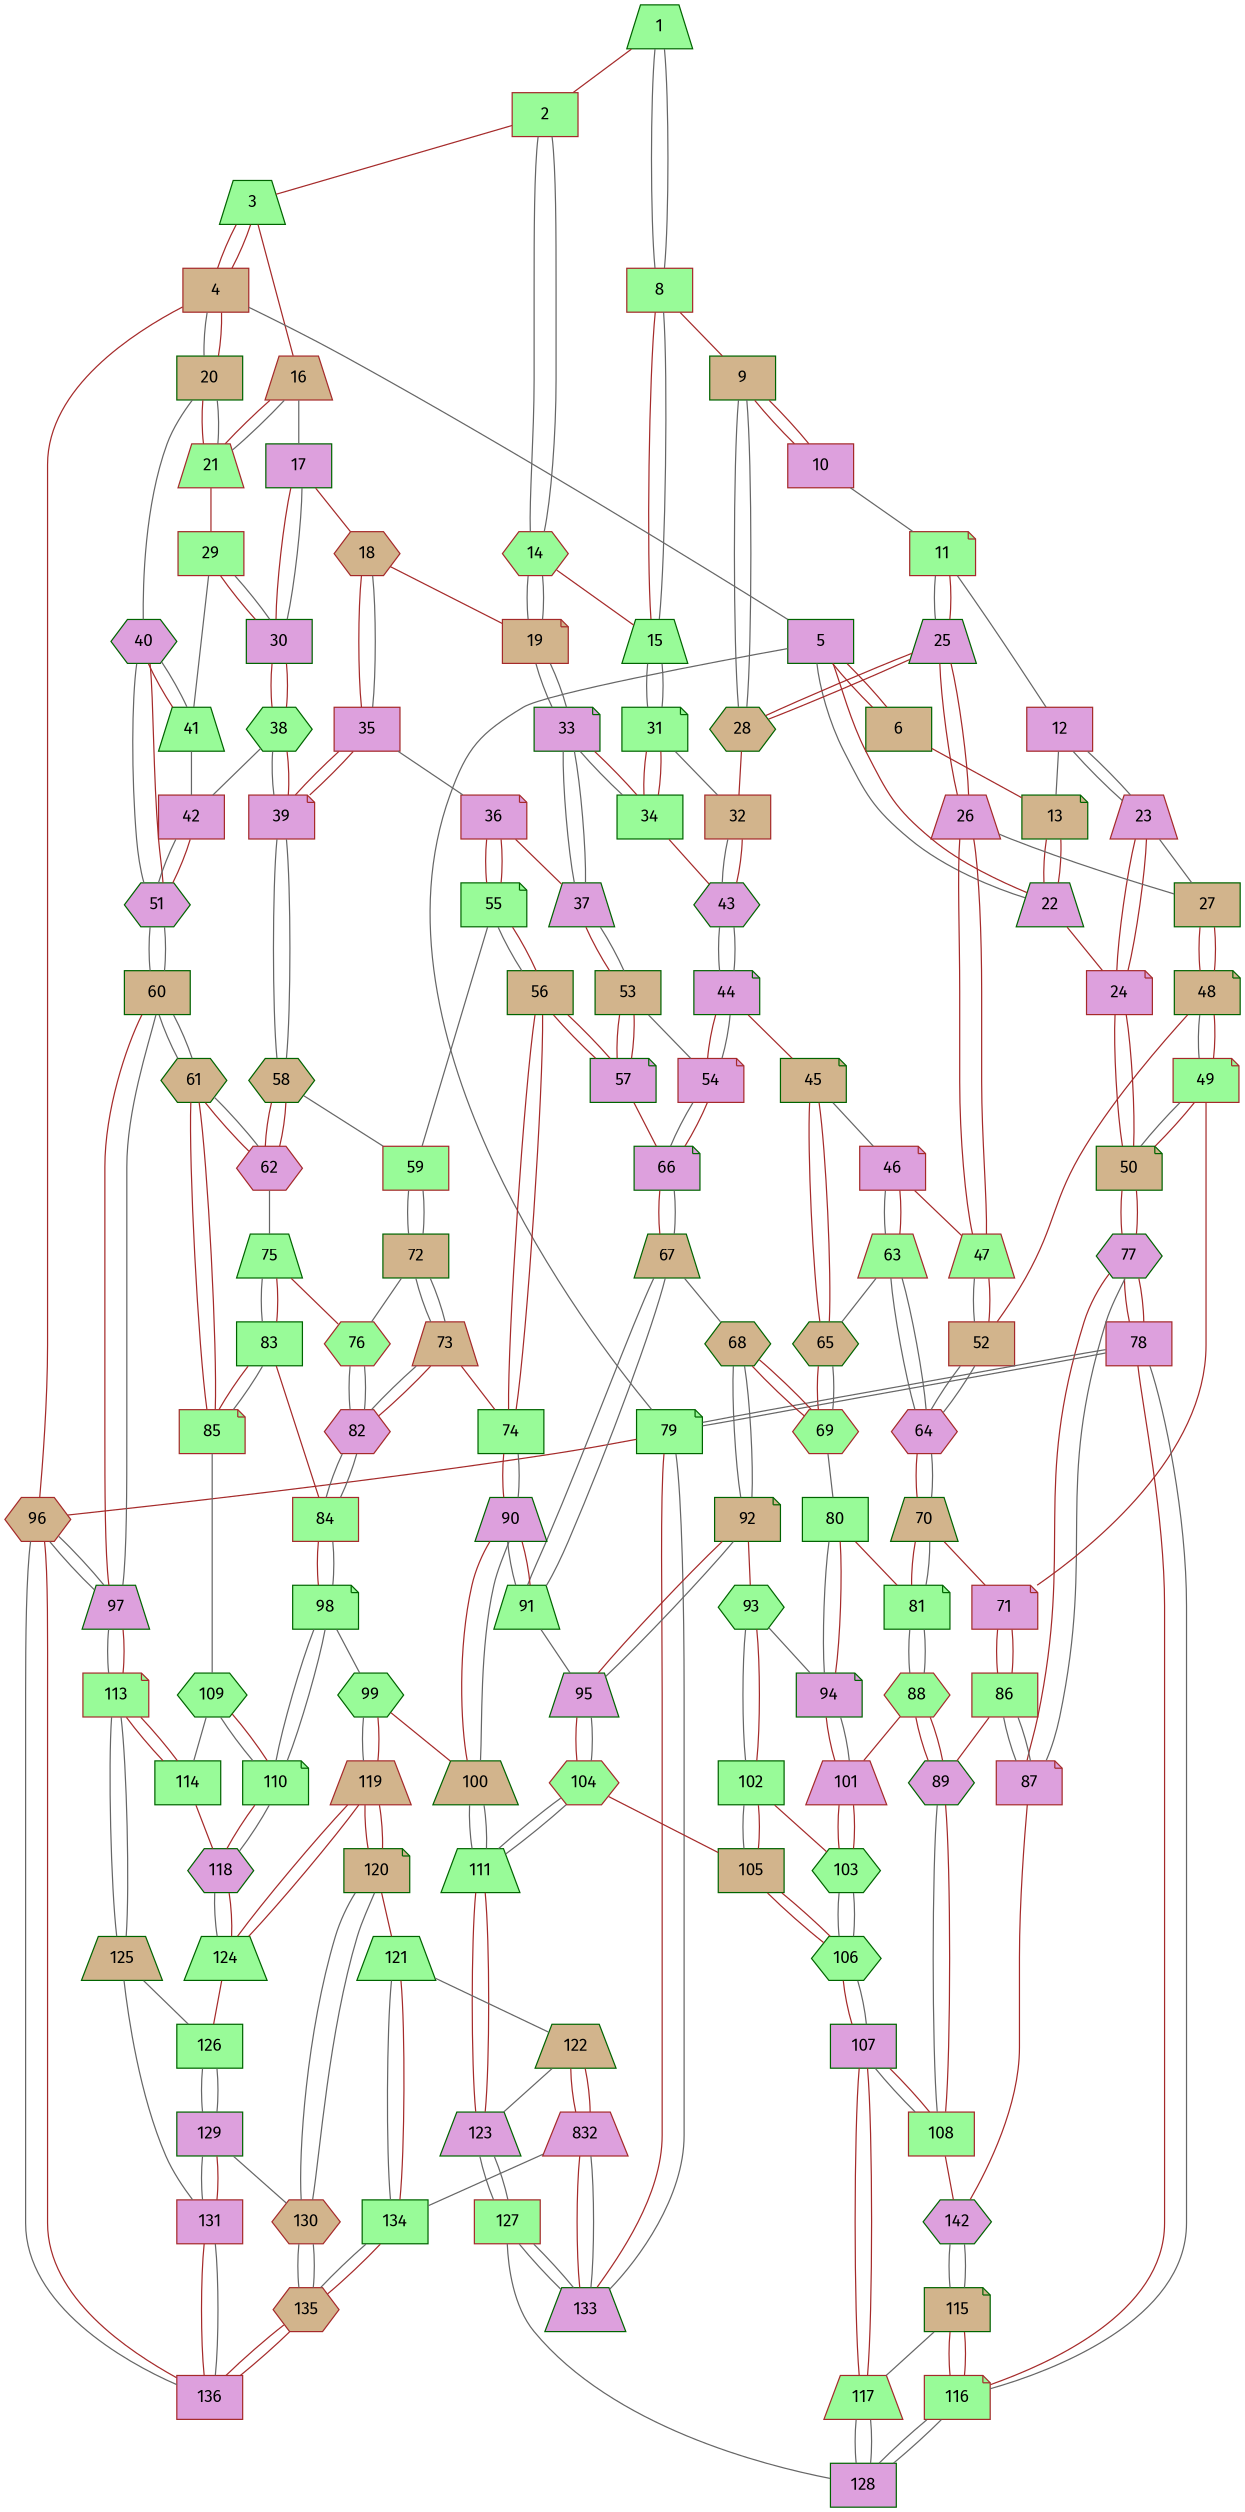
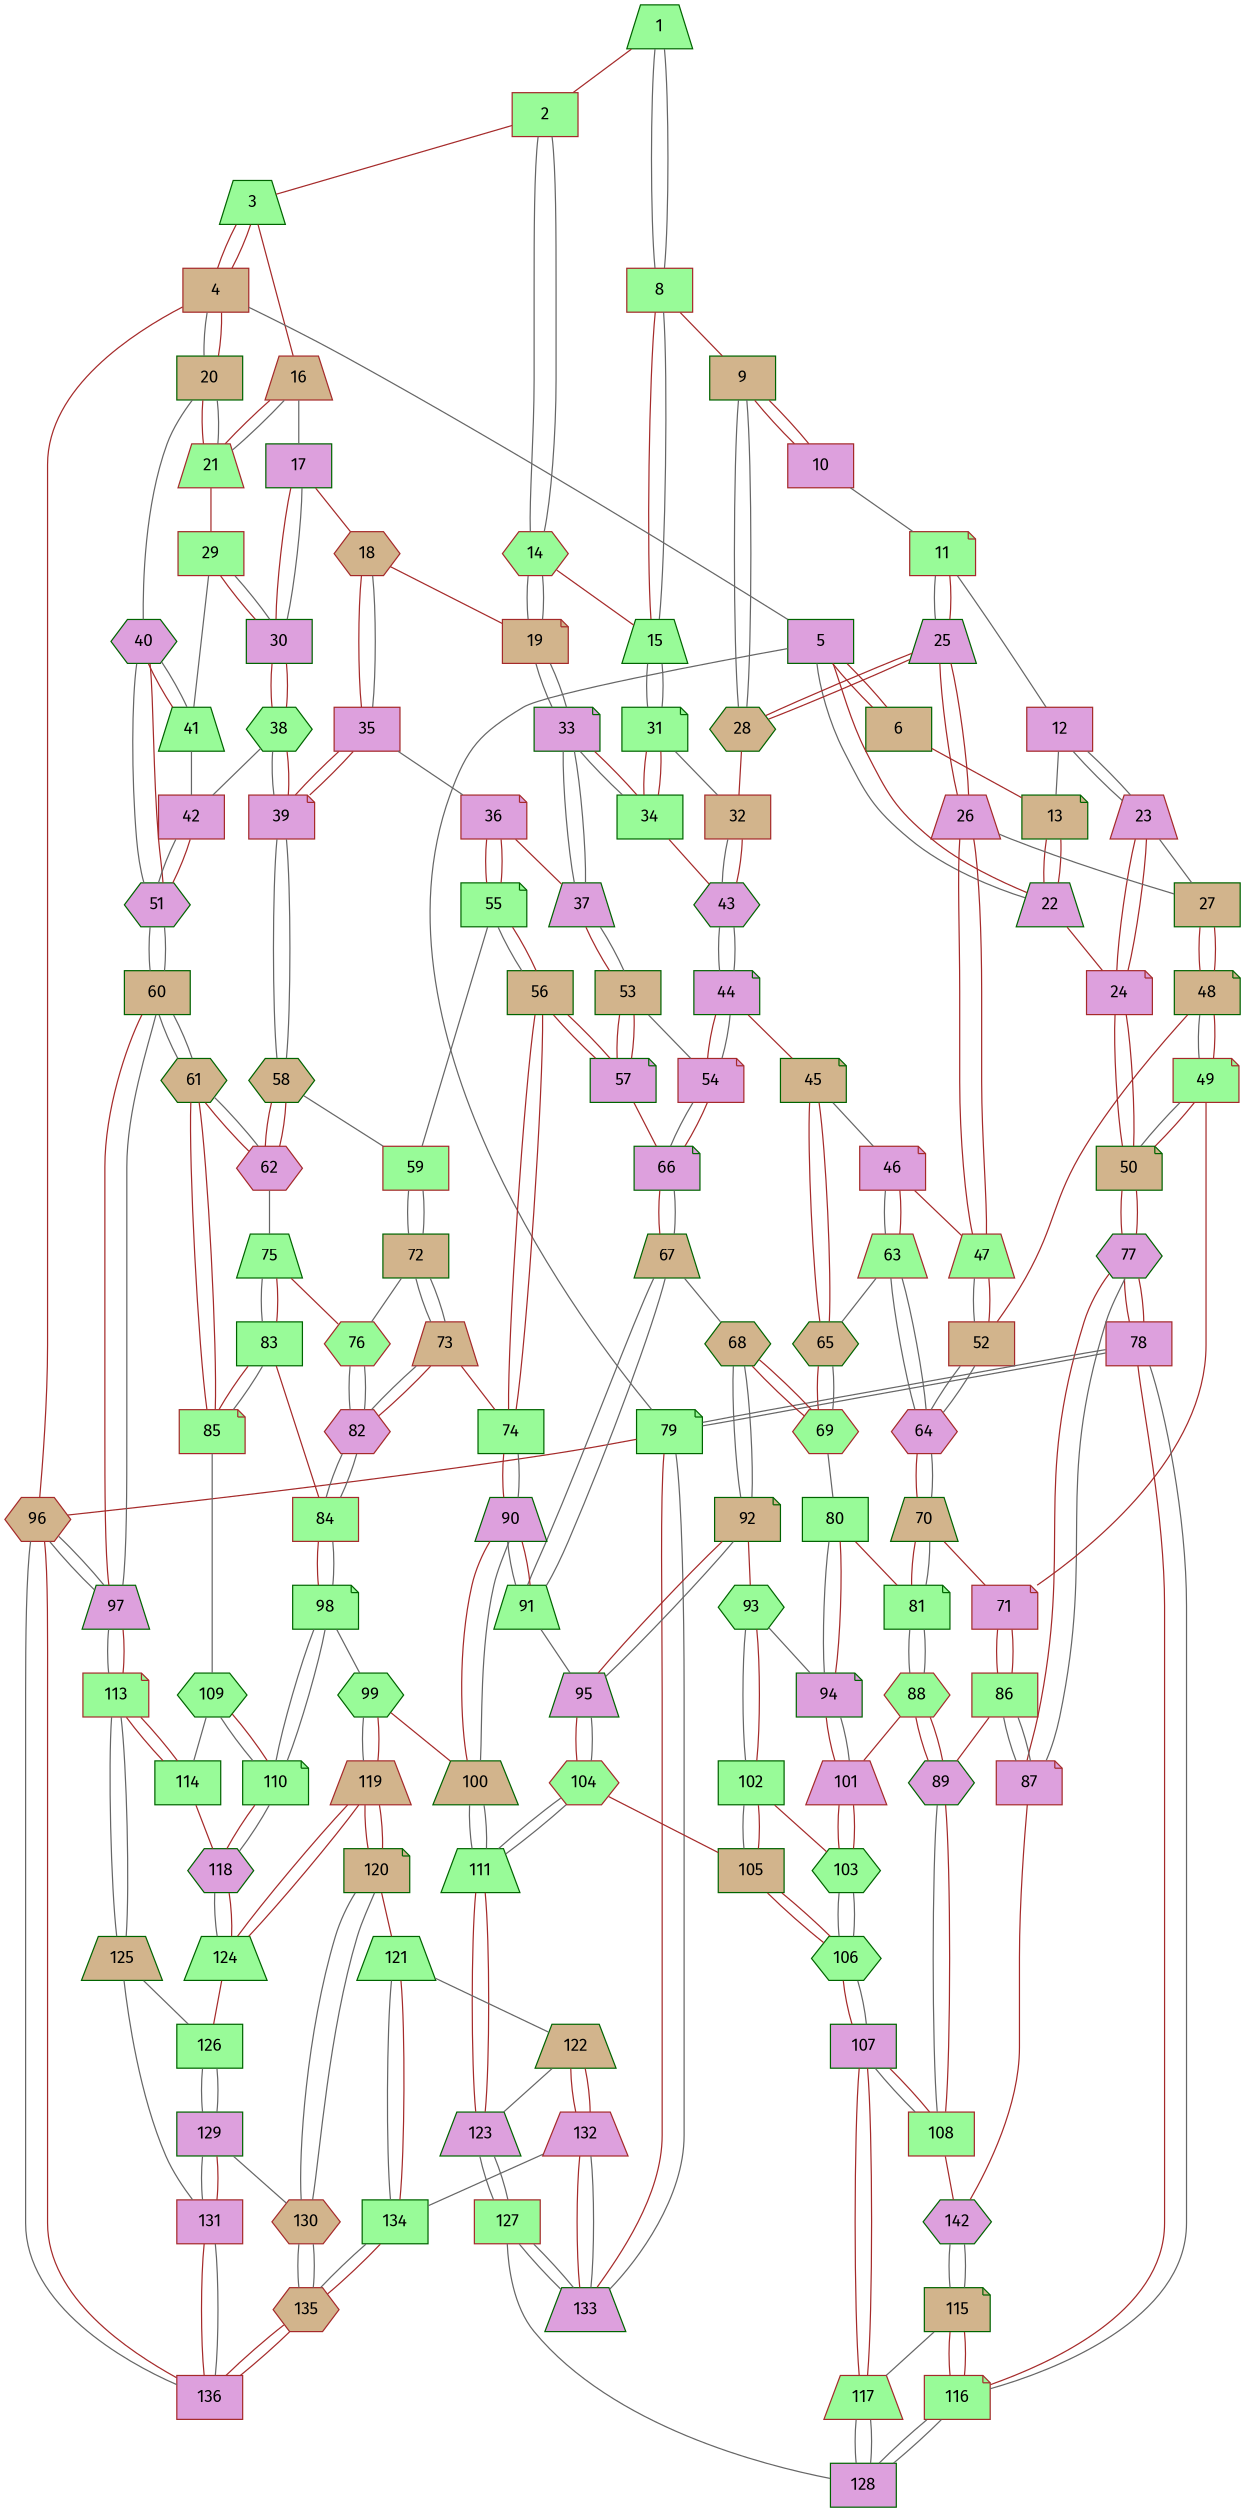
(585, 2134) -> (585, 2134)
